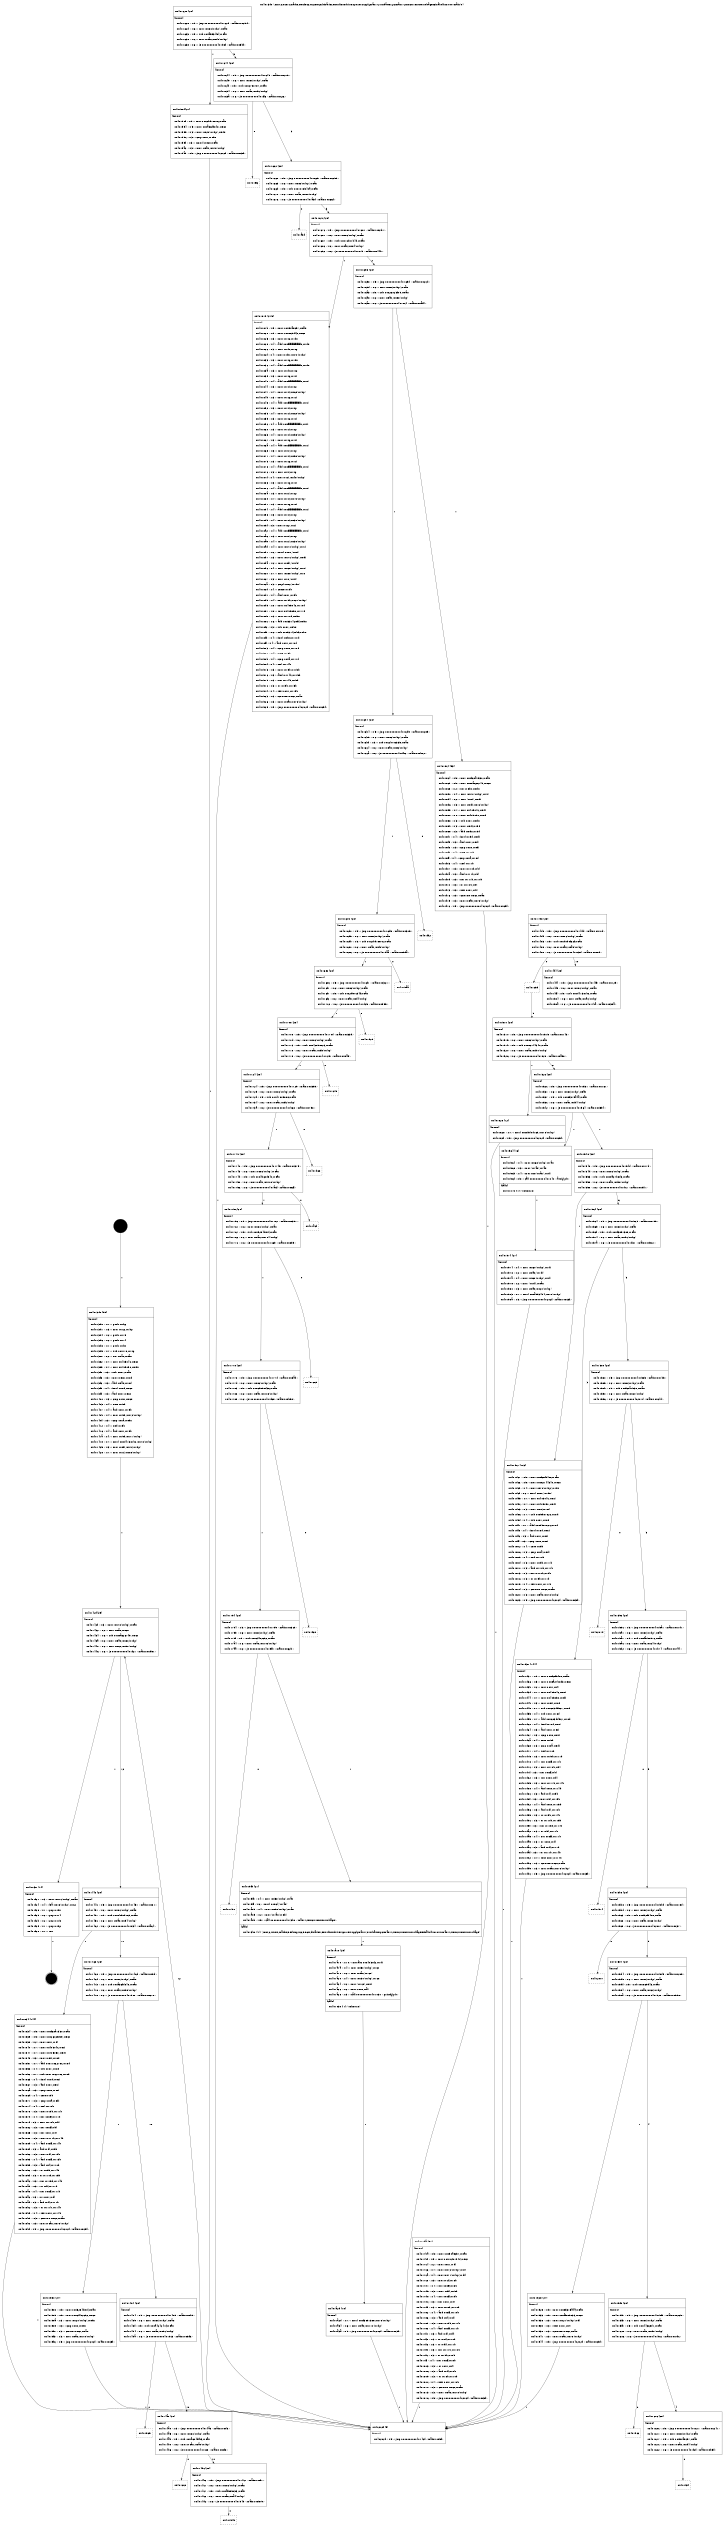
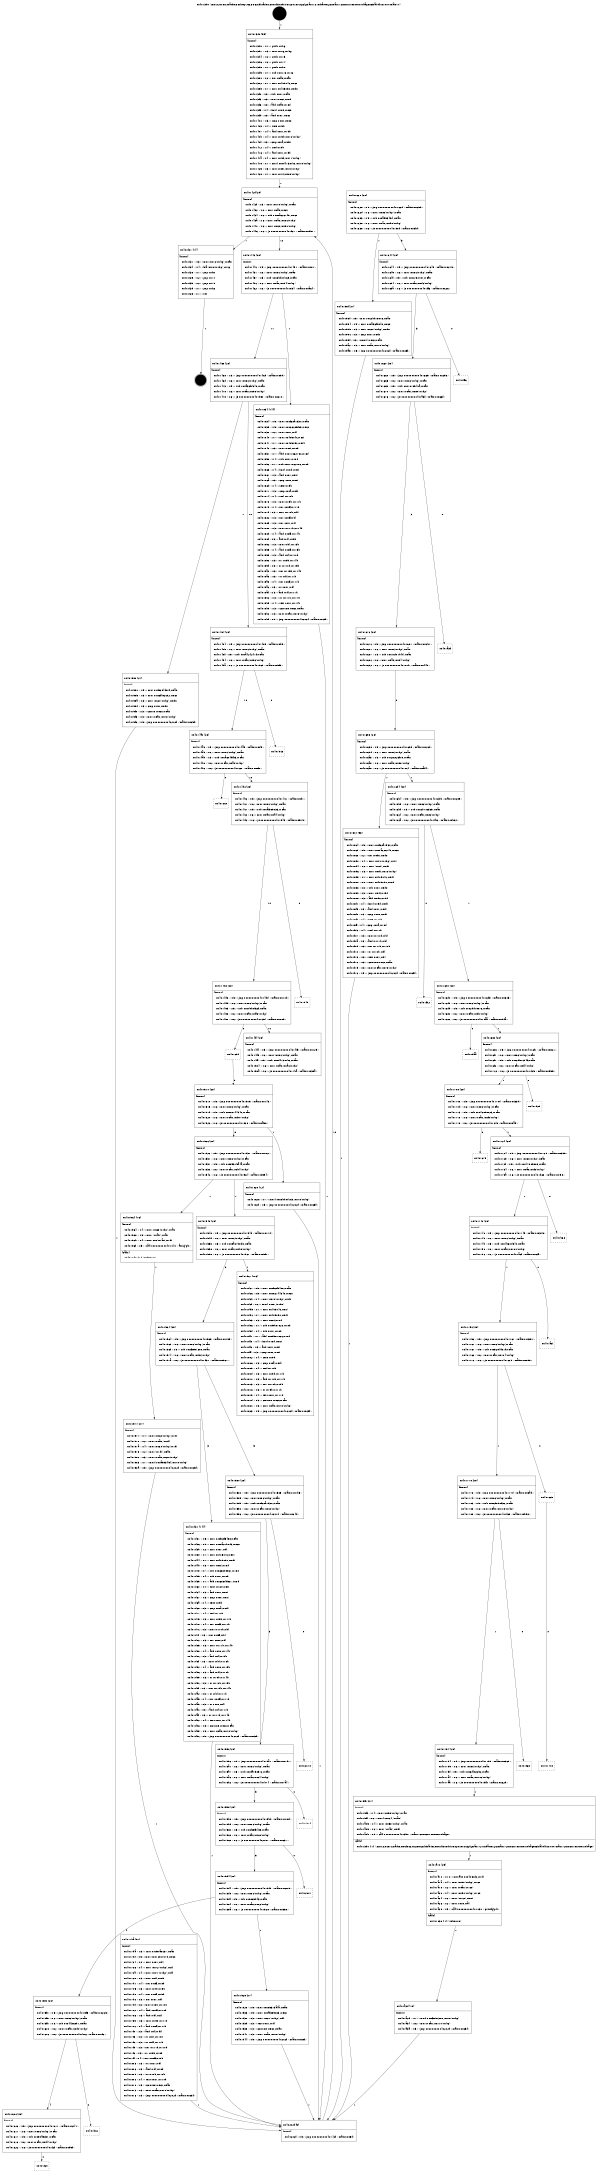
(291, 512) -> none
none -> (261, 902)
(243, 1778) -> (547, 1631)
(511, 2039) -> none
